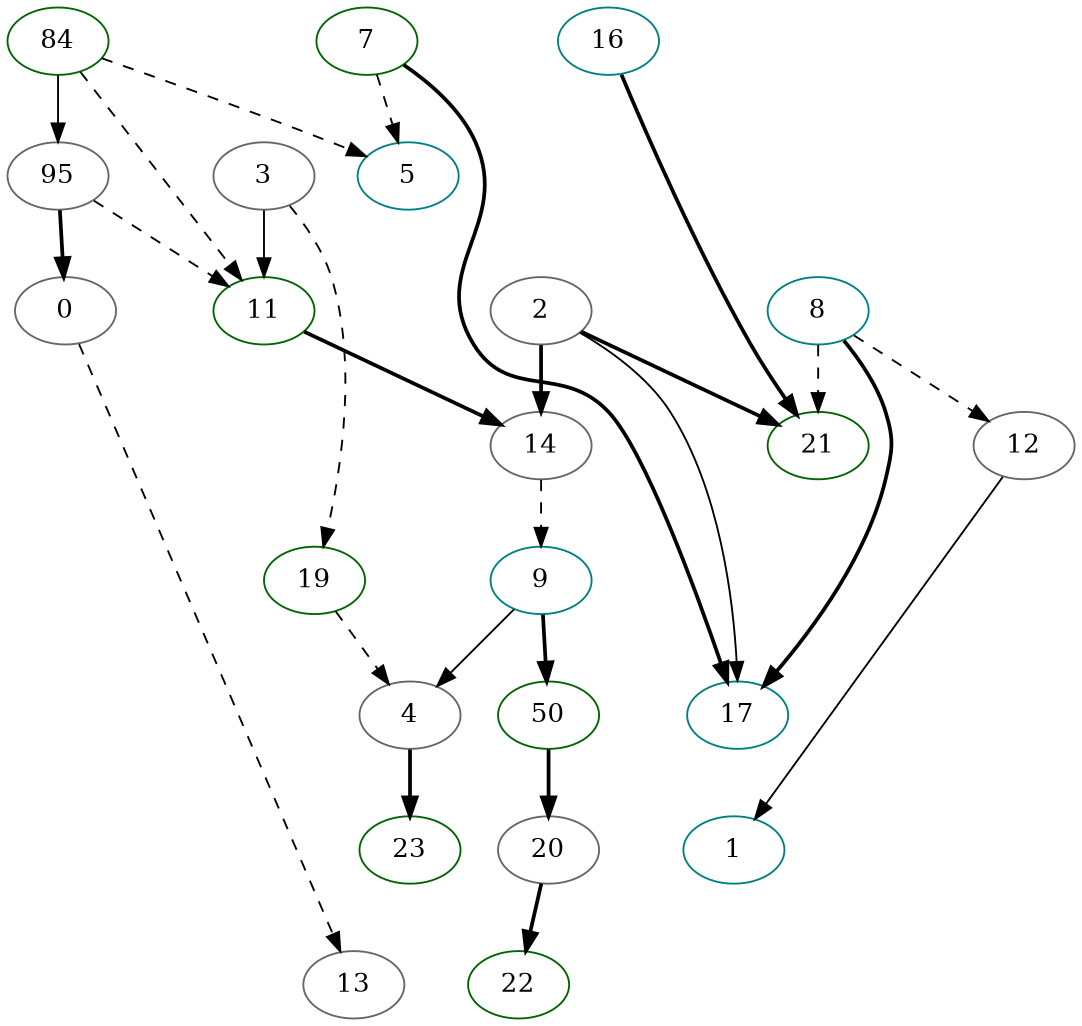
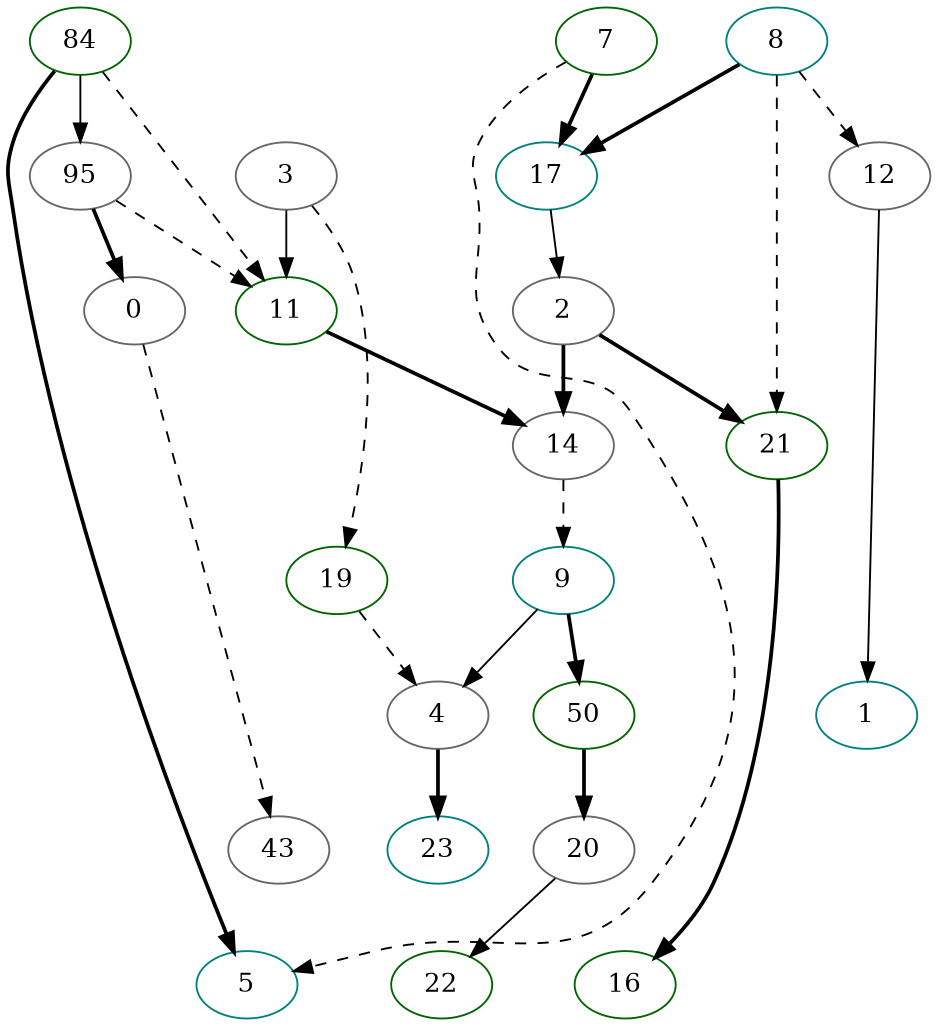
(608, 41) -> (625, 985)
(225, 102) -> (78, 505)
(696, 241) -> (761, 722)
(701, 475) -> (554, 234)
(410, 850) -> (438, 850)
(536, 908) -> (520, 911)
(354, 985) -> (279, 850)
